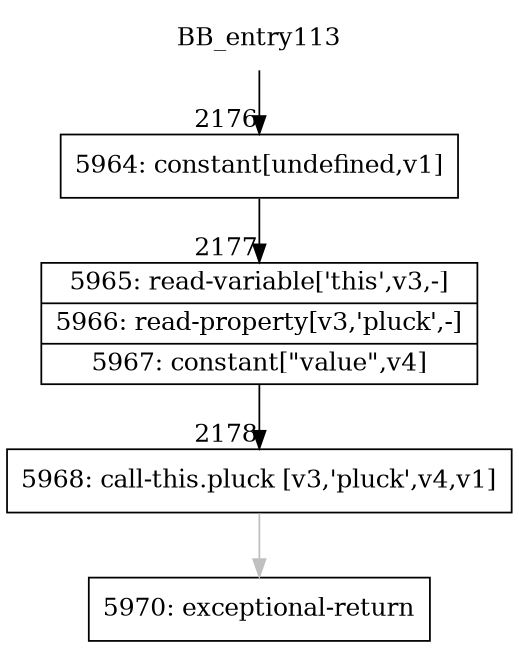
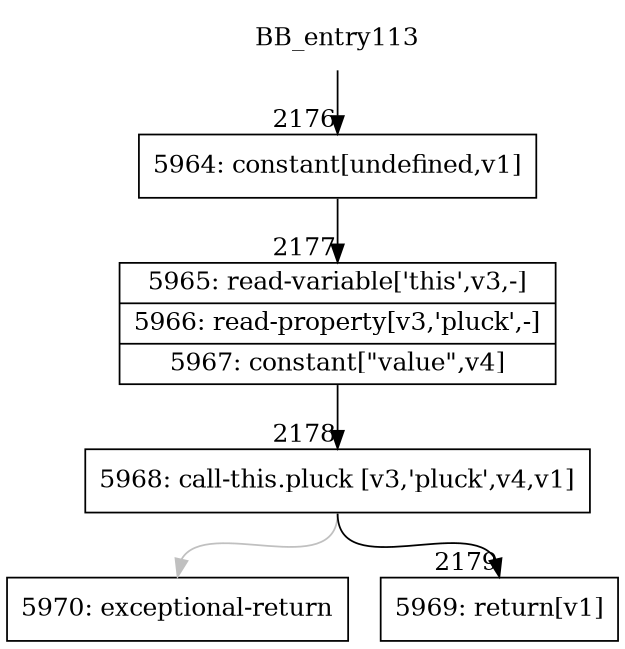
none -> (499, 609)
